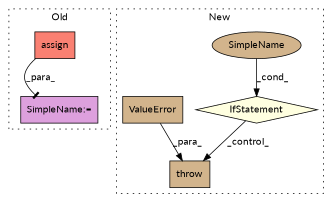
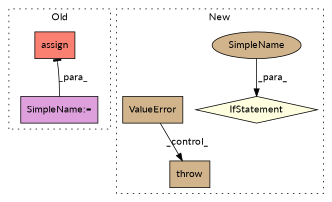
(25, 76) -> (59, 79)
(273, 78) -> (273, 78)
(227, 138) -> none
(188, 142) -> (188, 142)
